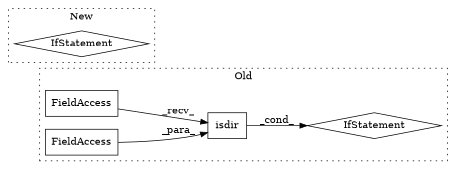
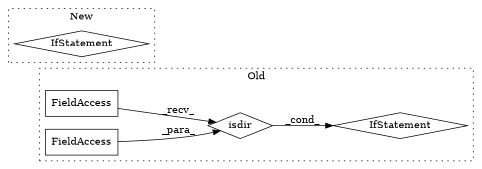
(227, 126) -> (240, 126)
